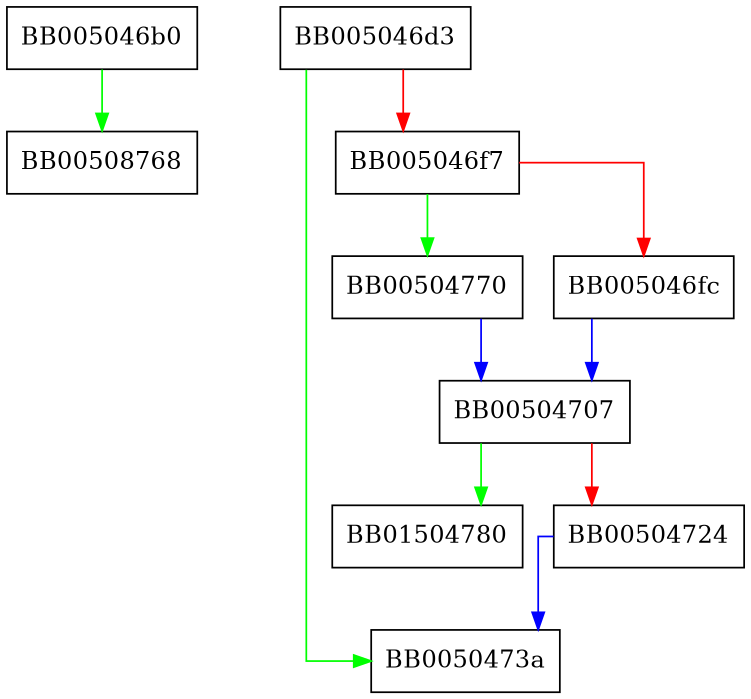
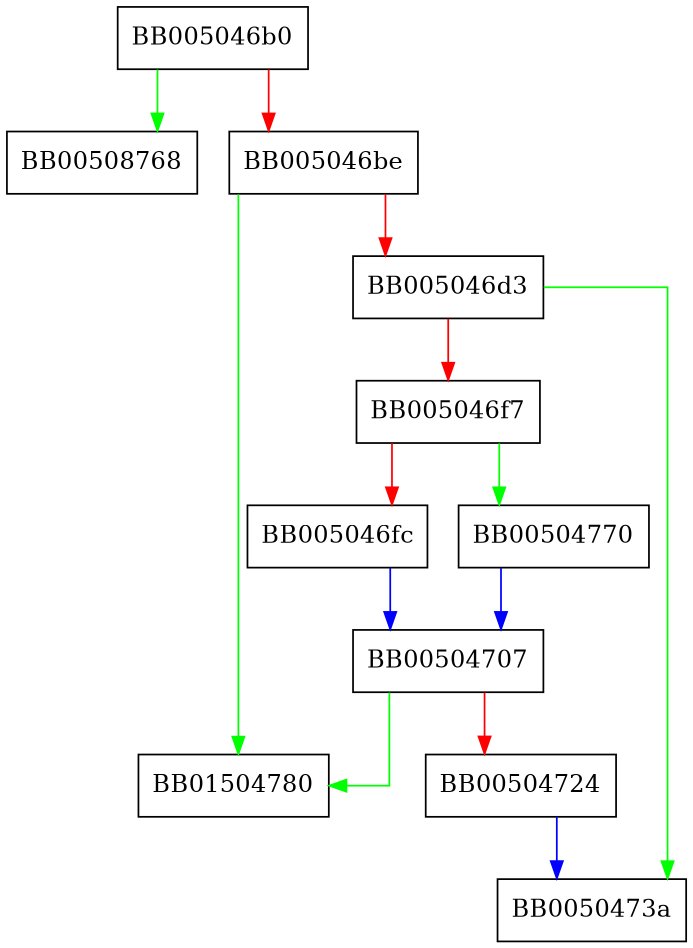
none -> (324, 163)
